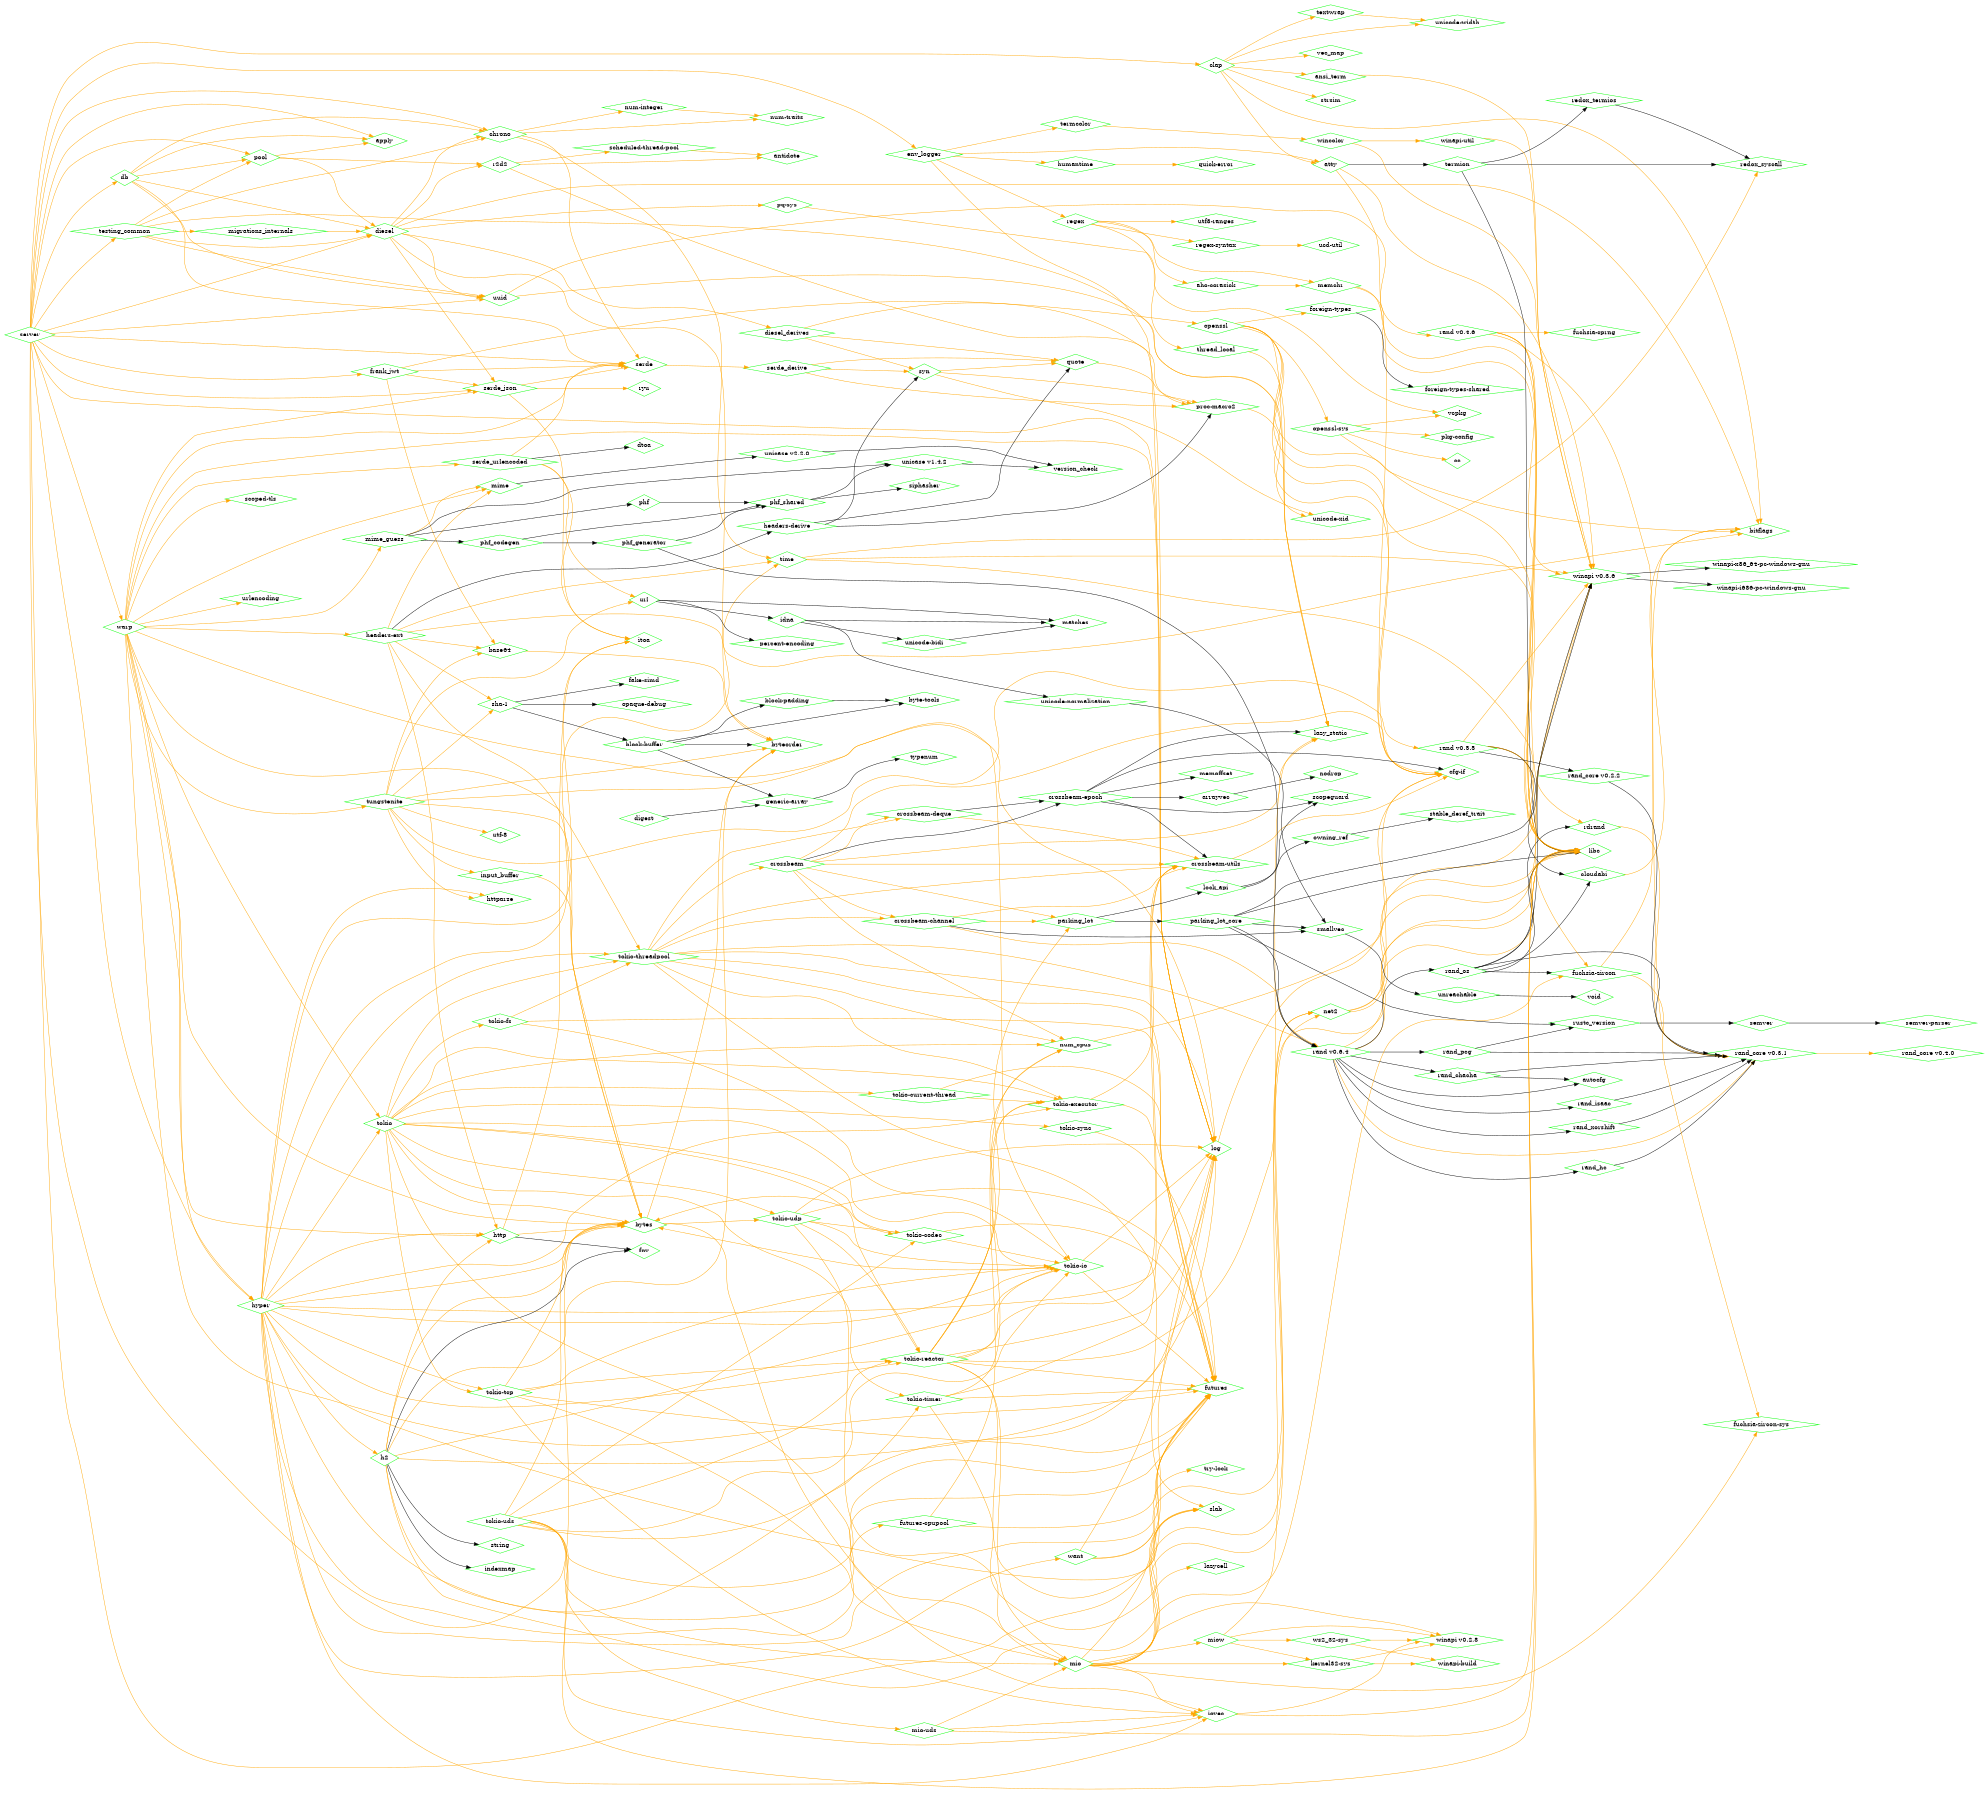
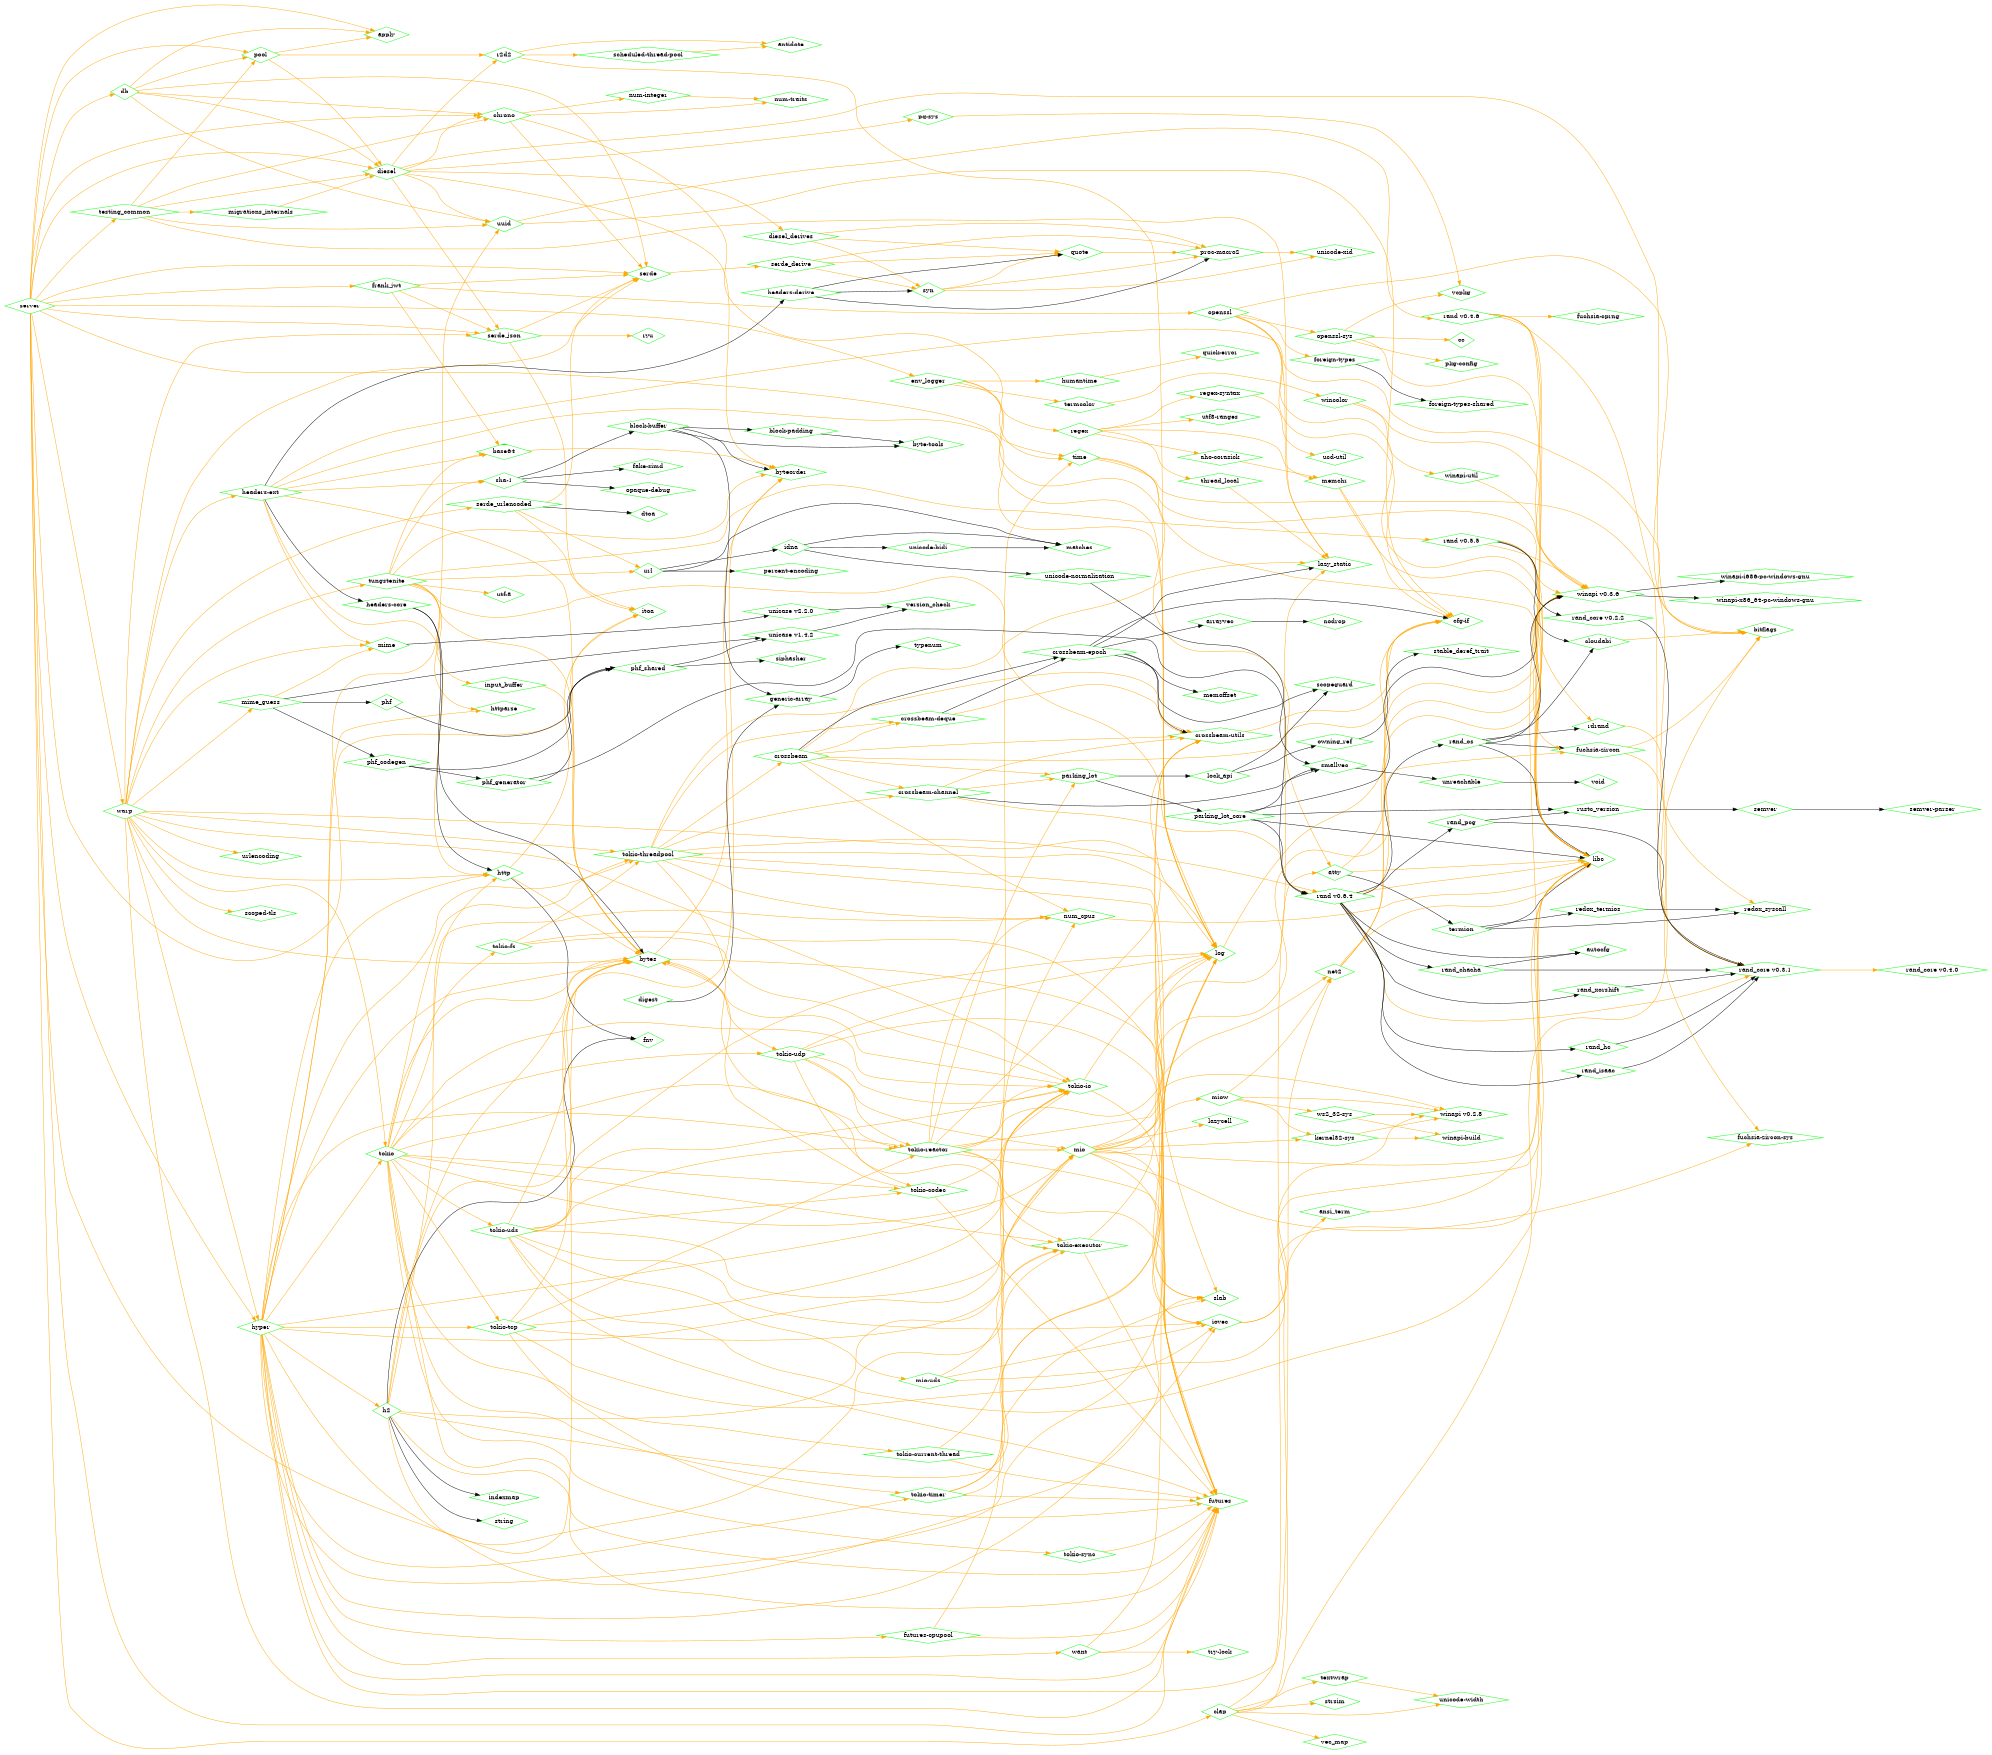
none -> (387, 605)
(1629, 954) -> none
none -> (441, 1196)
none -> (667, 1545)
